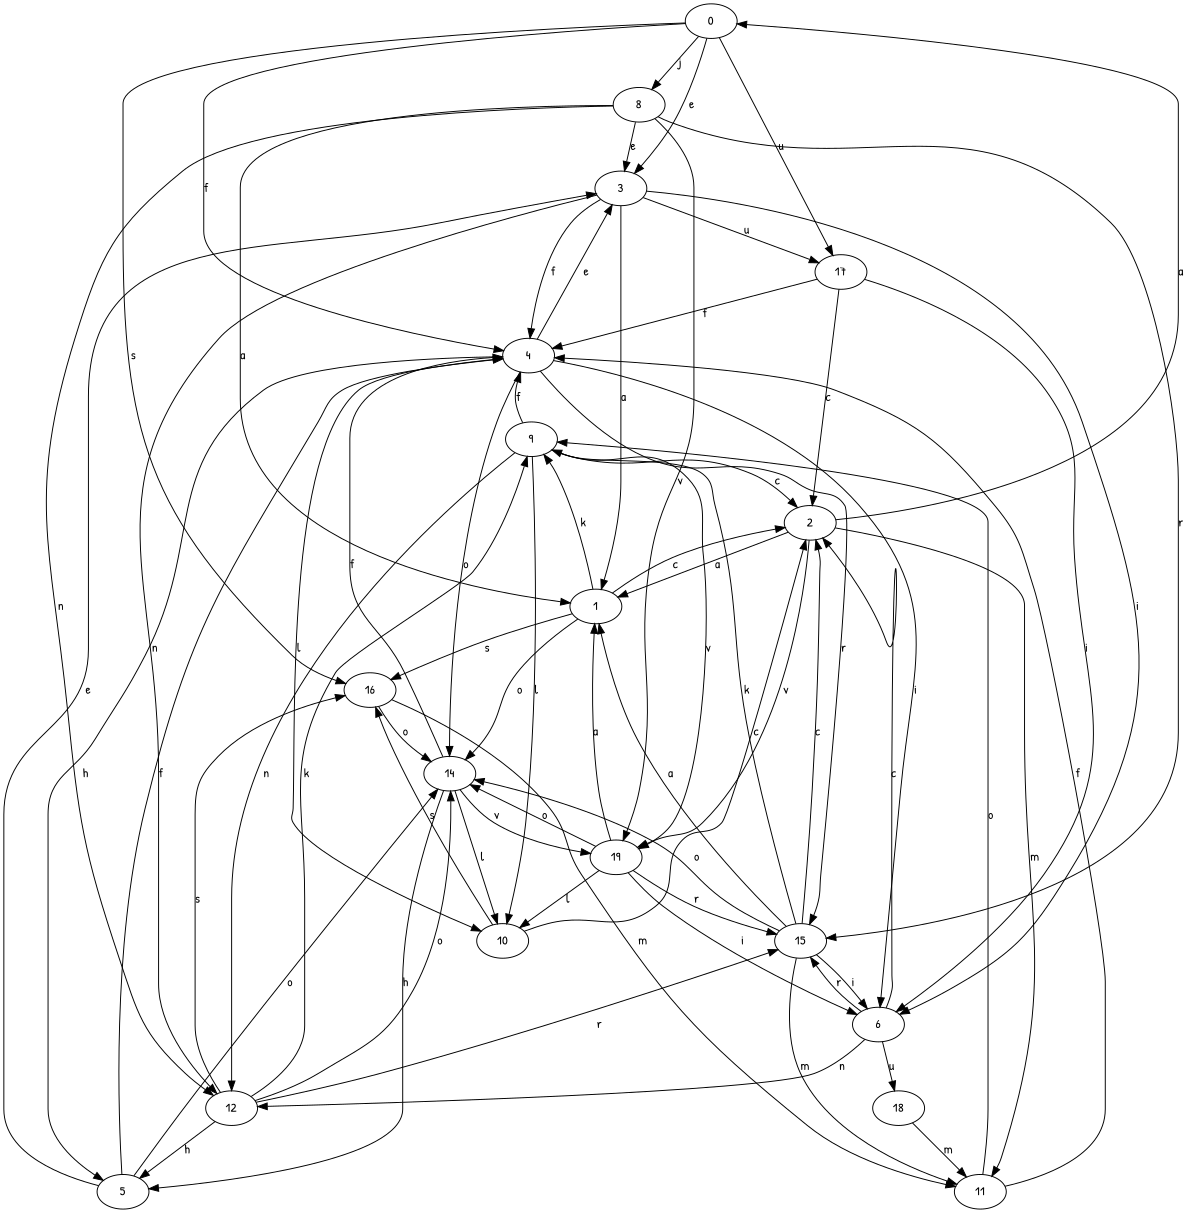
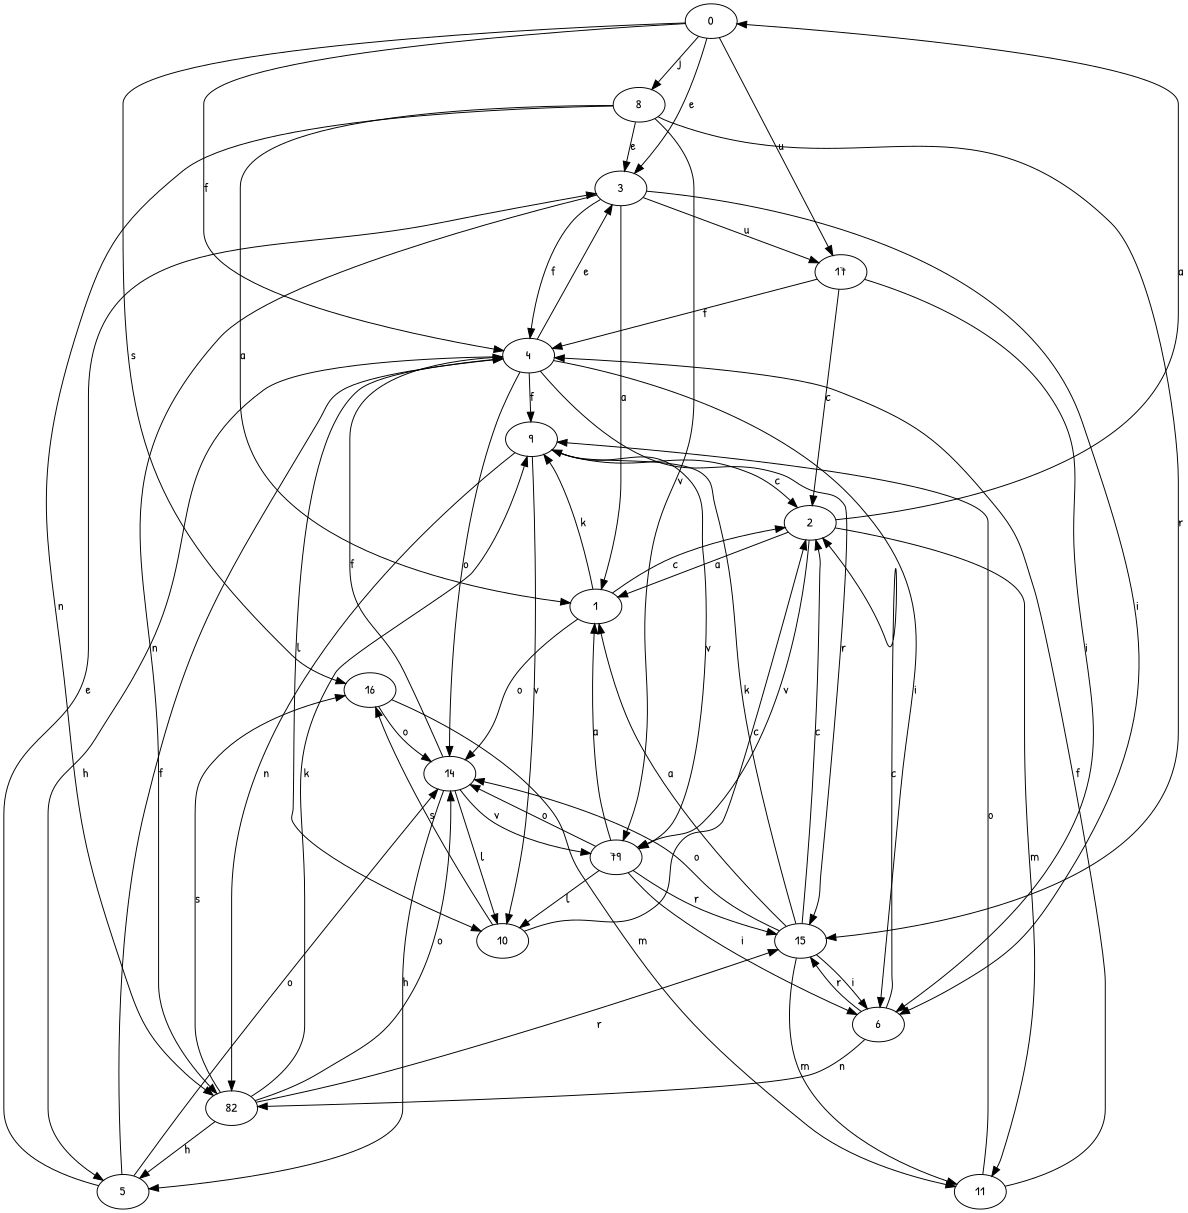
(516, 403) -> (530, 393)
(485, 641) -> none
(536, 690) -> (536, 690)
(616, 857) -> (616, 857)
(232, 1108) -> (232, 1108)
(899, 1108) -> none
